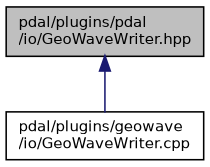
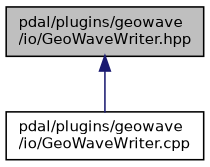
(105, 32) -> (105, 32)
